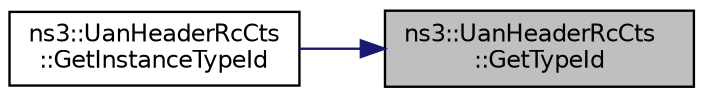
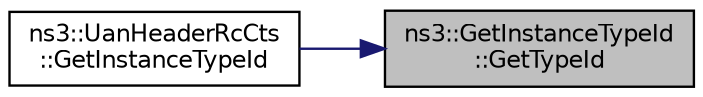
(539, 49) -> (539, 49)
